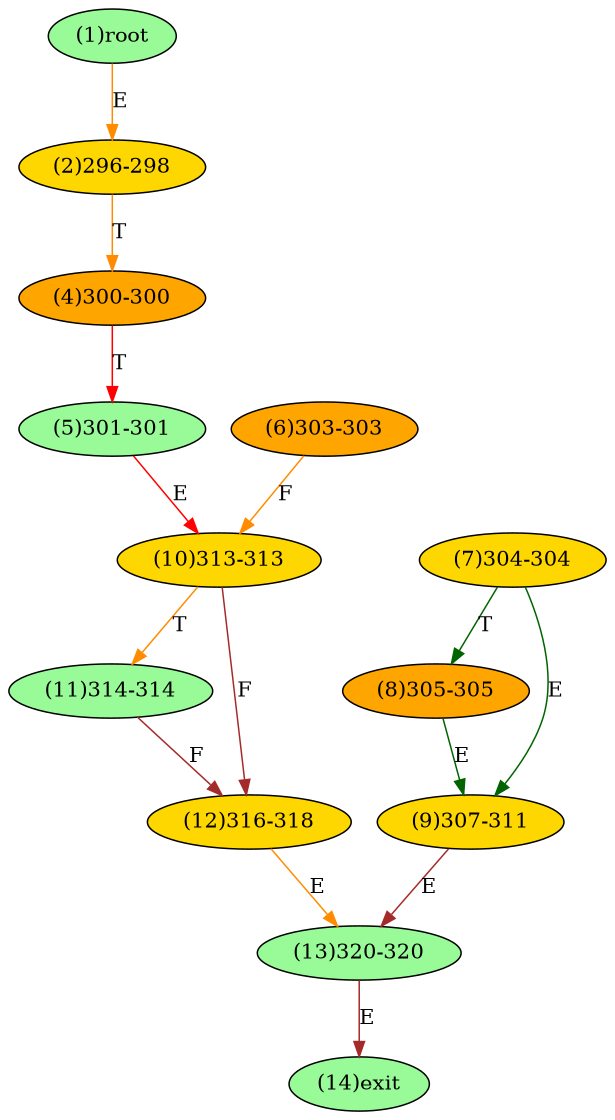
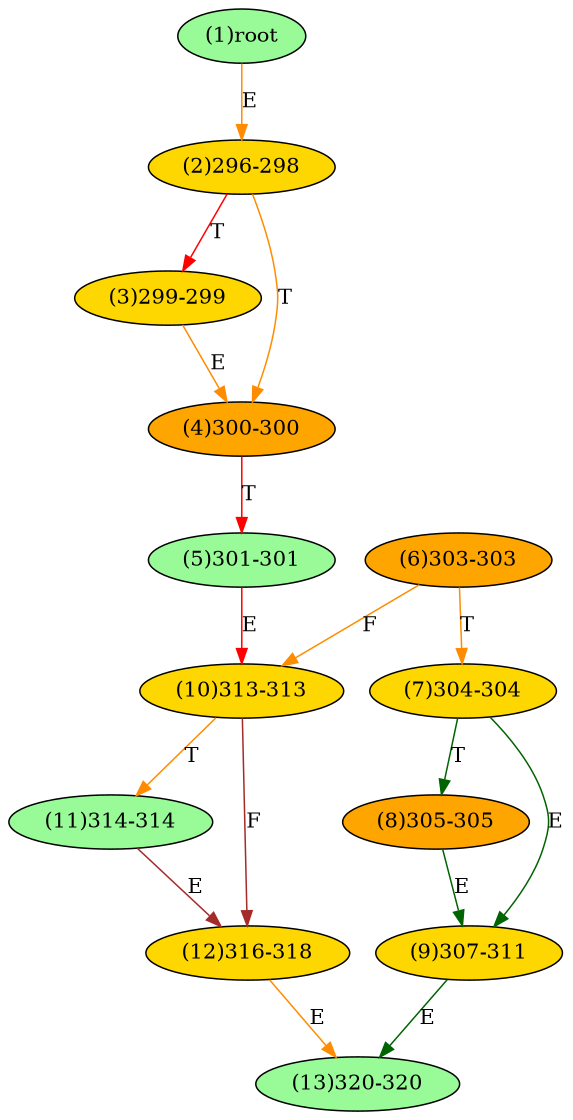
none -> (168, 298)
none -> (461, 618)
(197, 757) -> (196, 888)
(420, 882) -> (419, 1013)
(359, 1084) -> none
